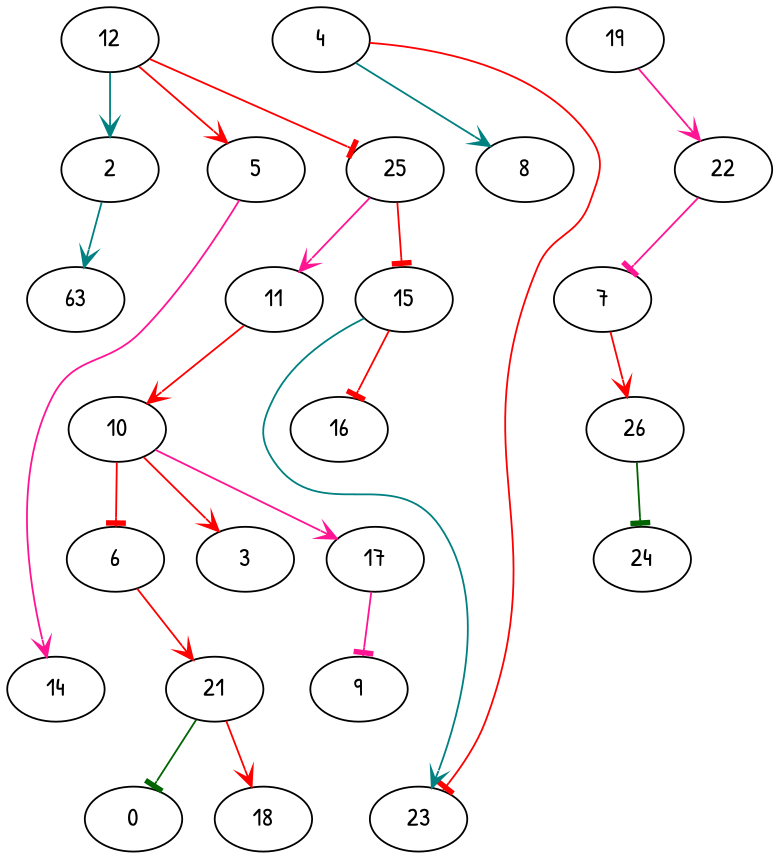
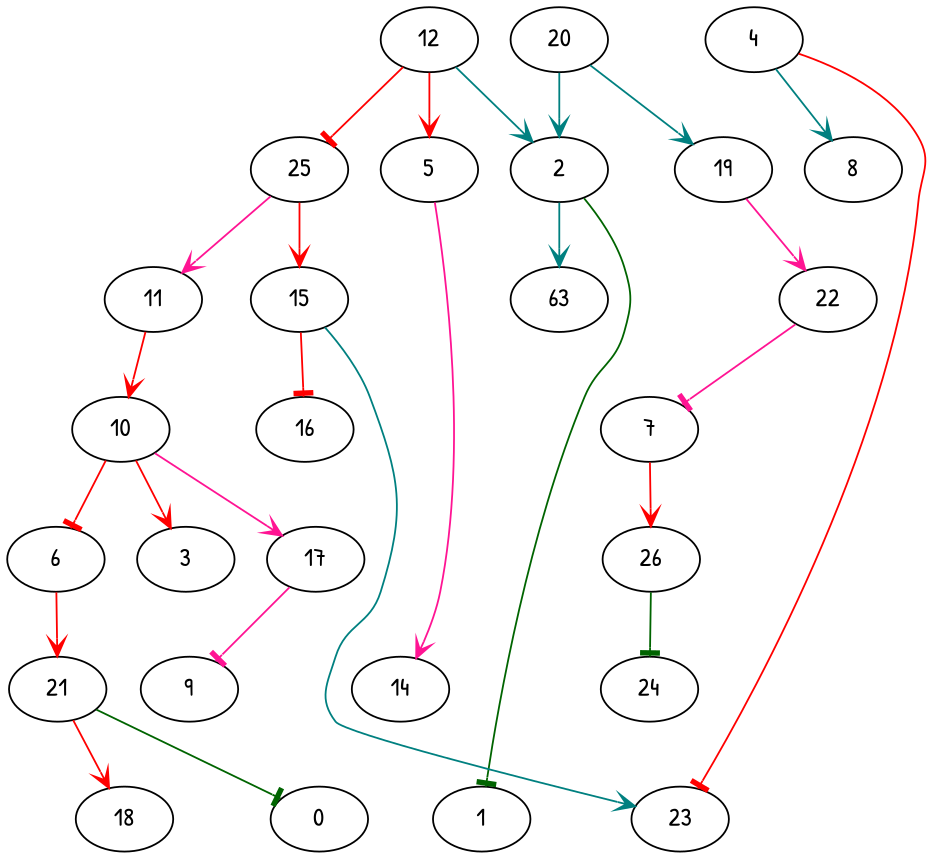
none -> (559, 40)
(399, 230) -> (299, 226)
none -> (482, 819)
